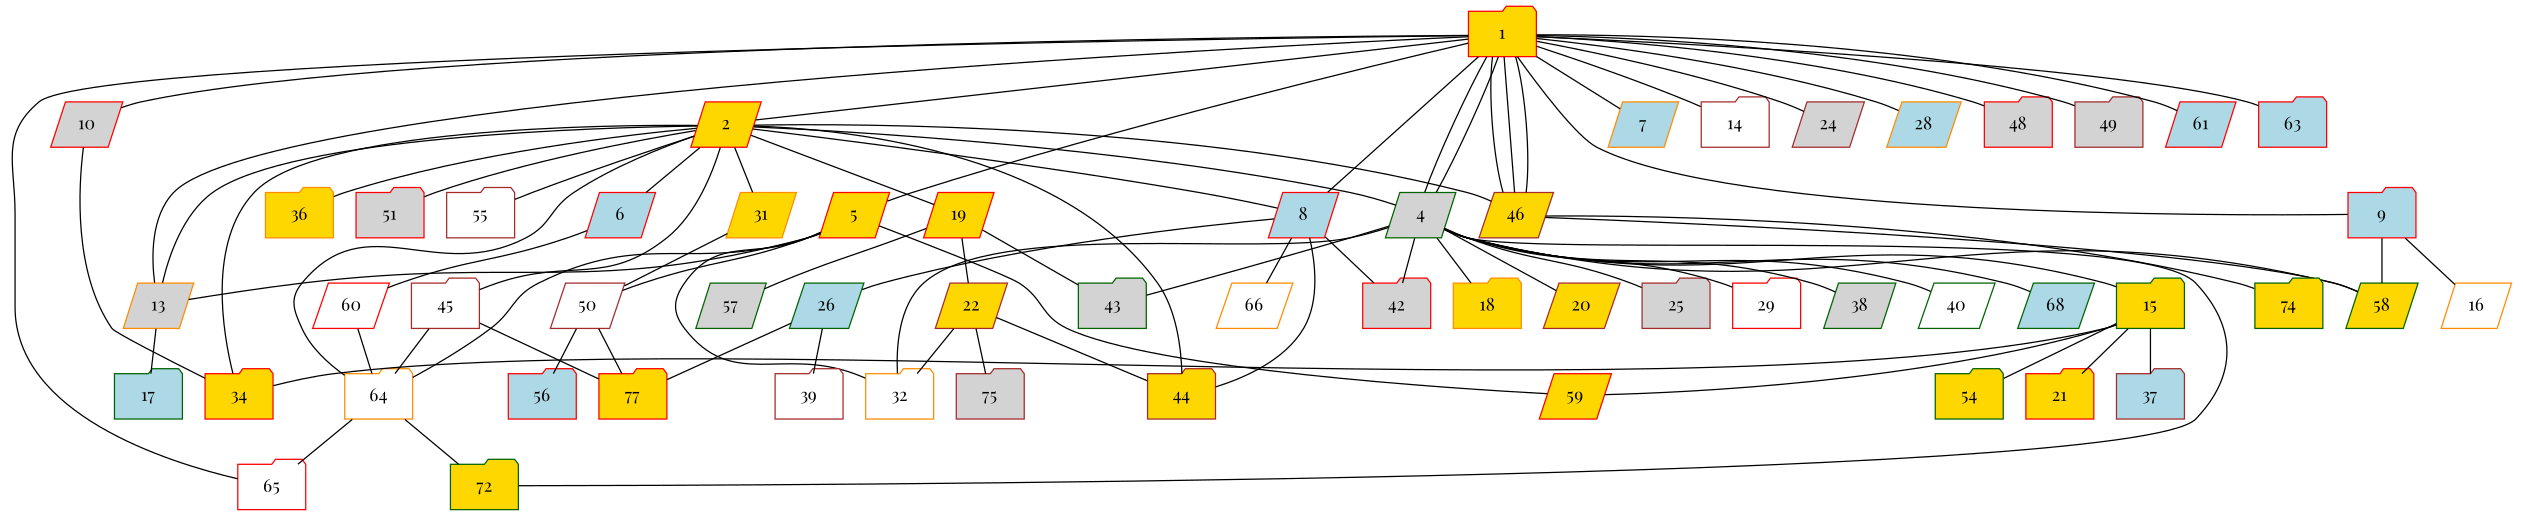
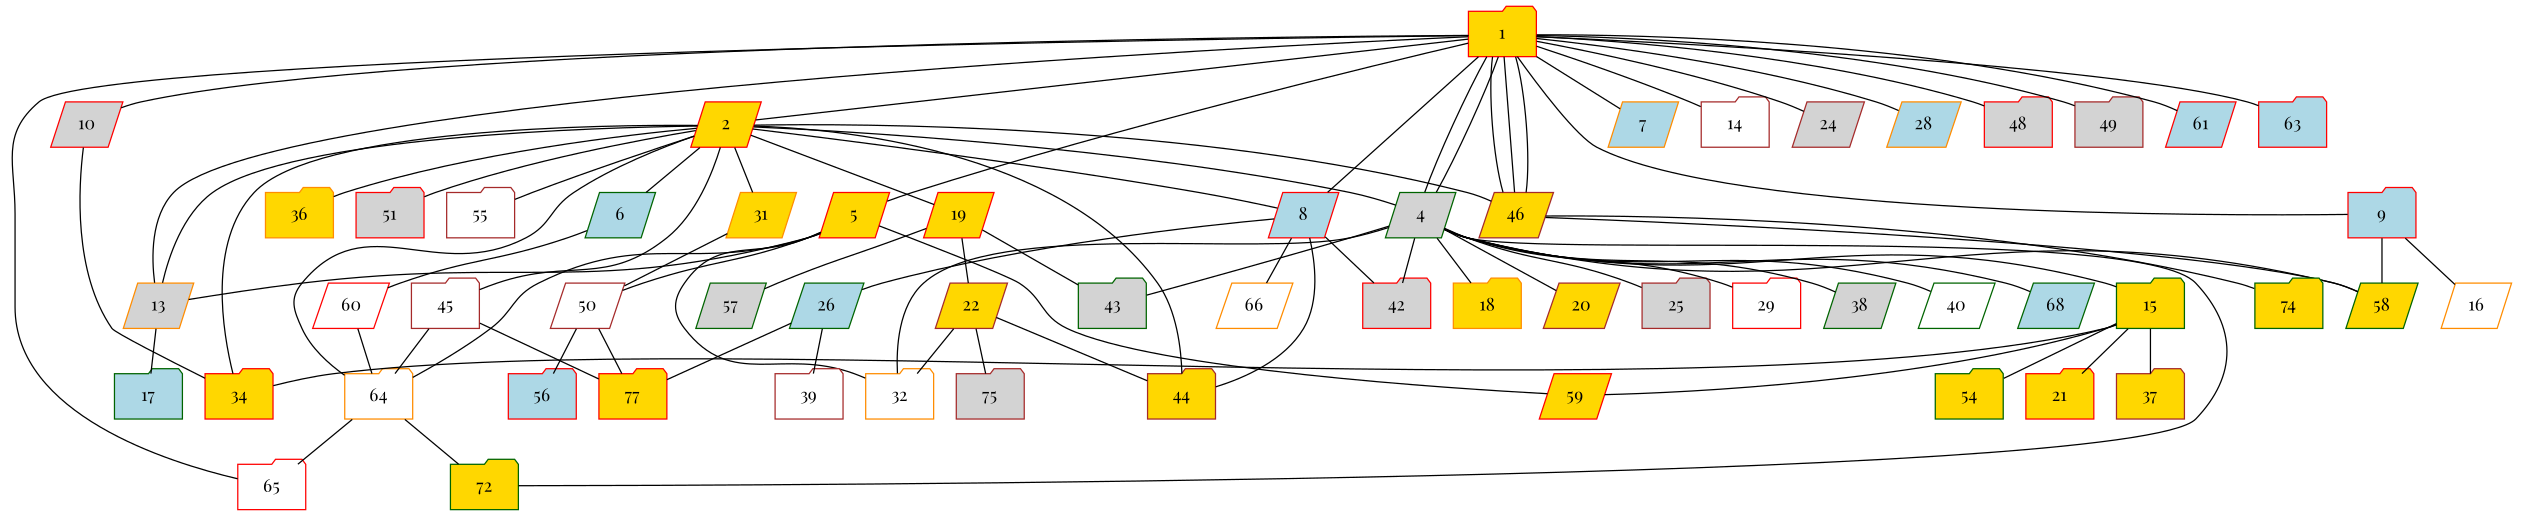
(620, 215) -> (620, 215)
(2150, 396) -> (2150, 396)
